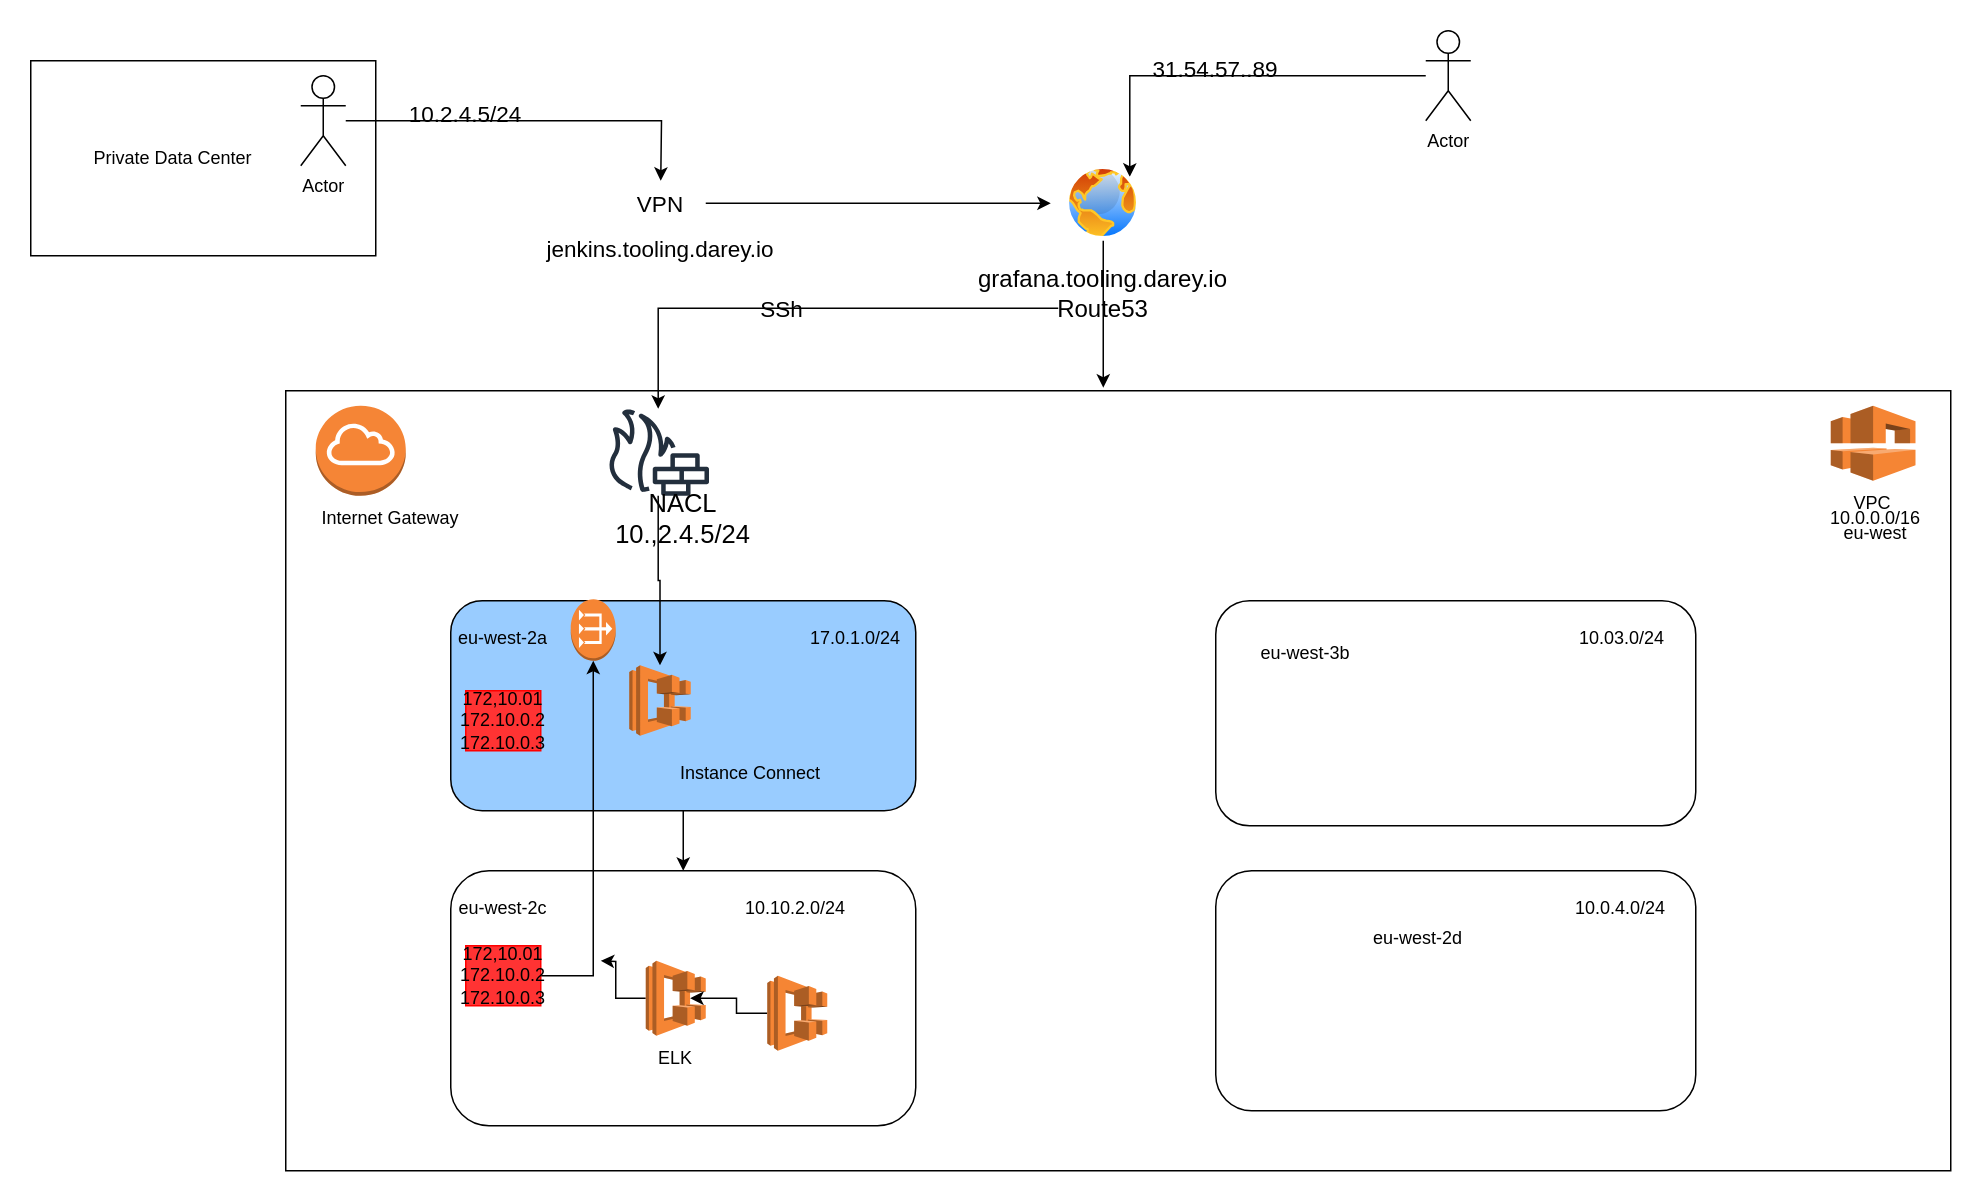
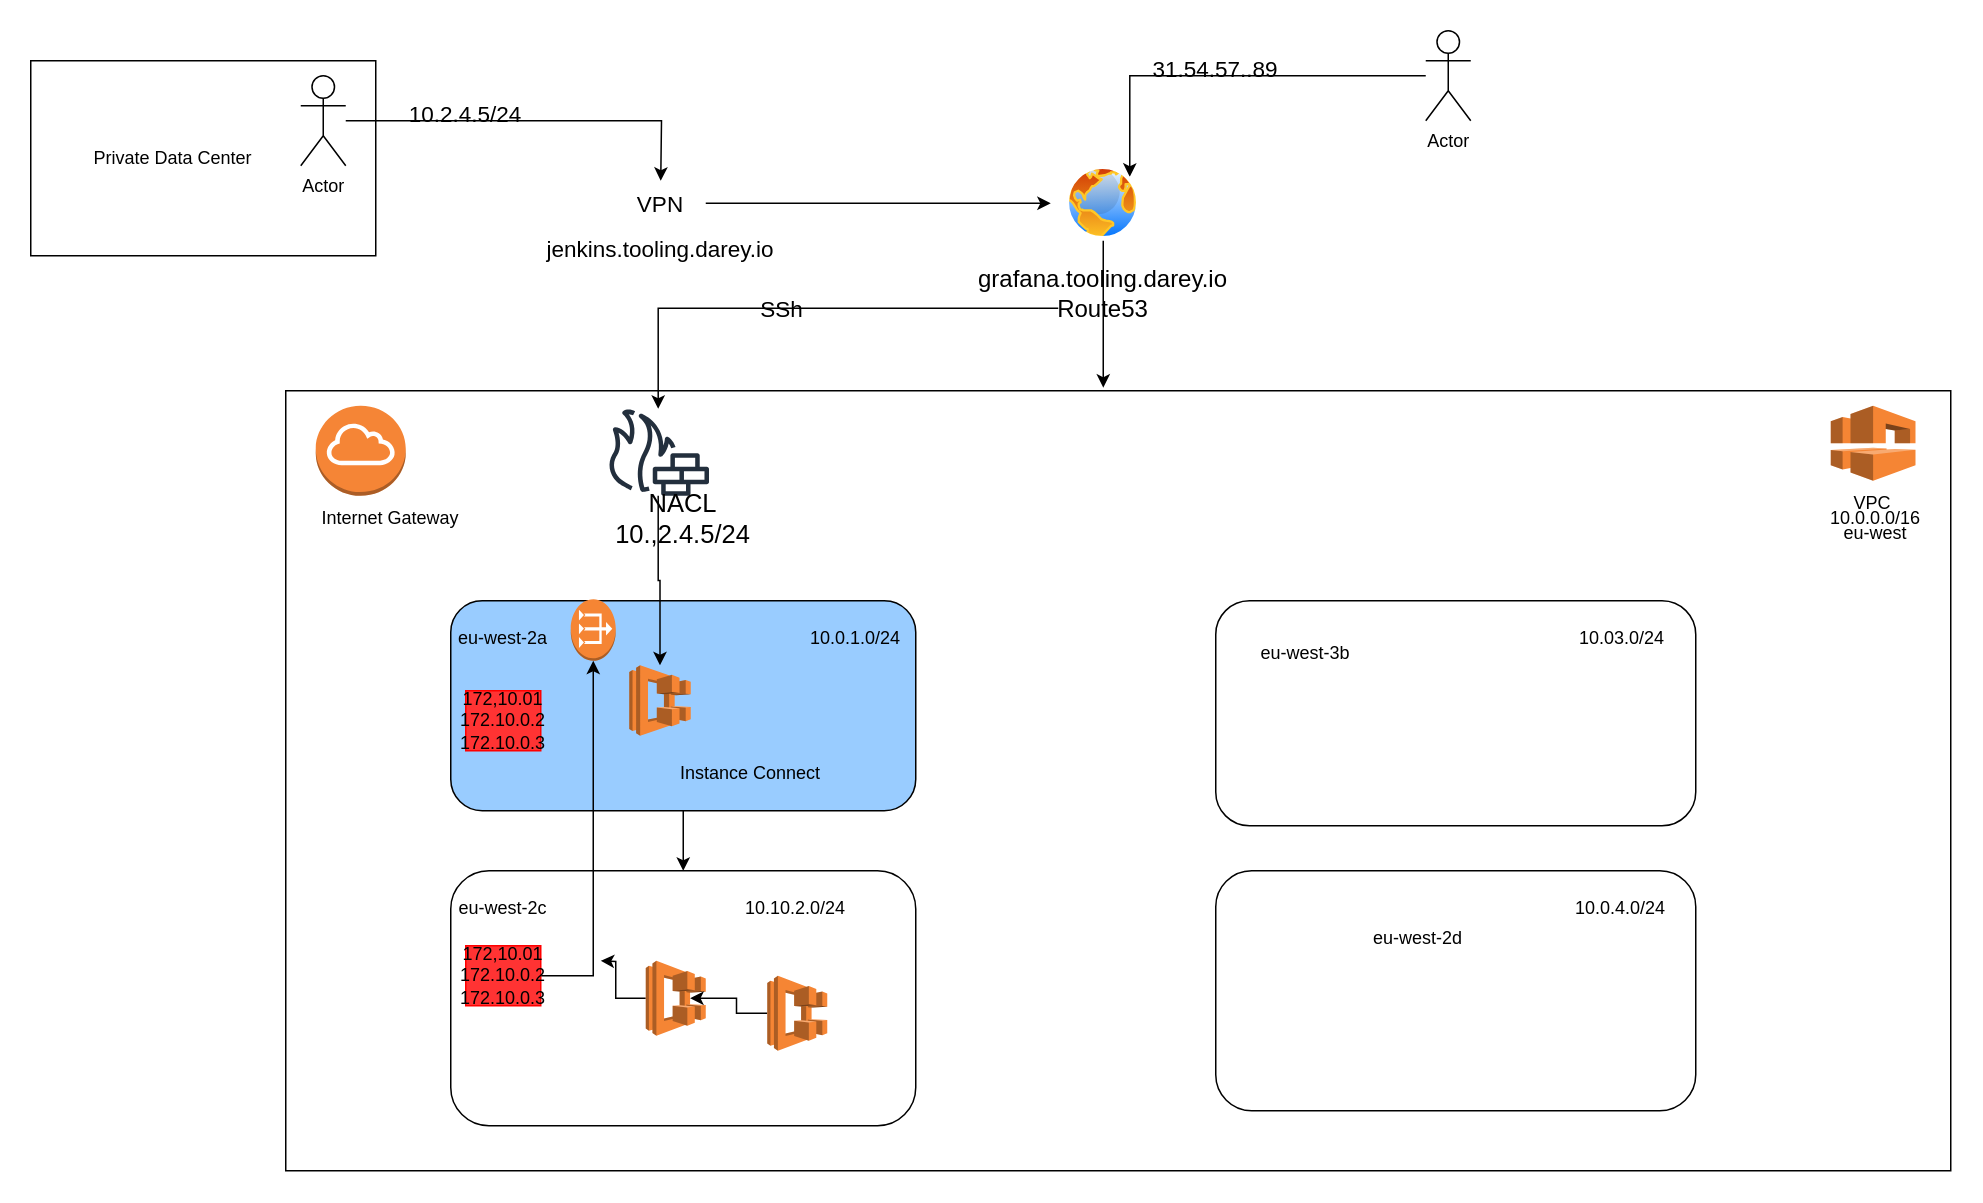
(856, 638) -> (856, 638)
(676, 1058) -> none
